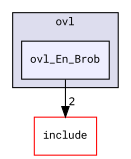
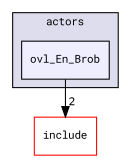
(65, 23) -> (65, 23)
